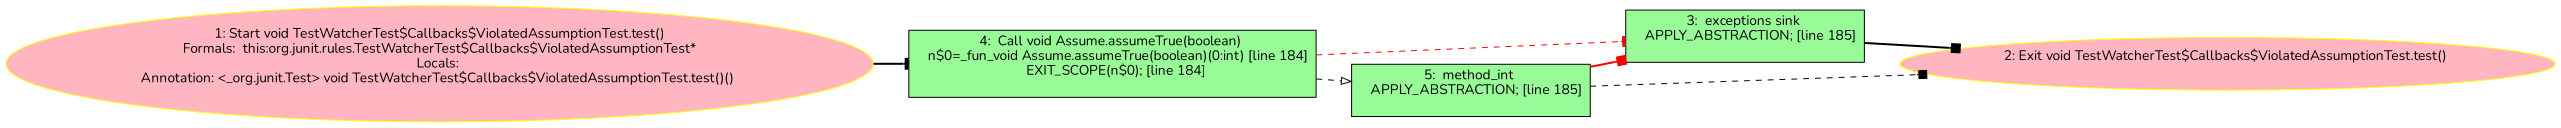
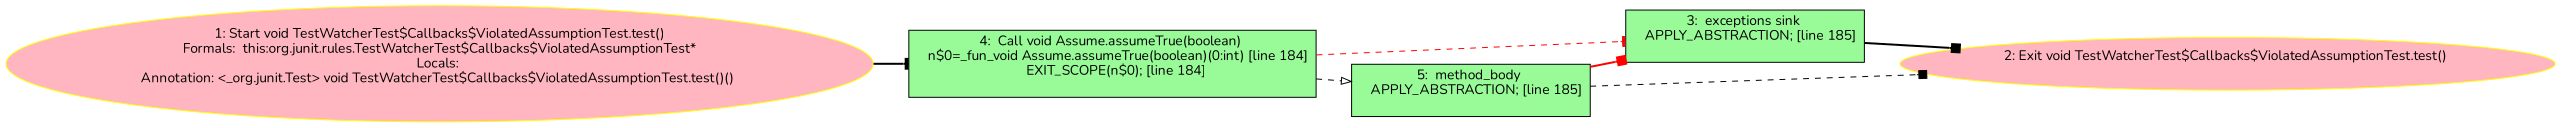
(1471, 90) -> (1471, 90)
